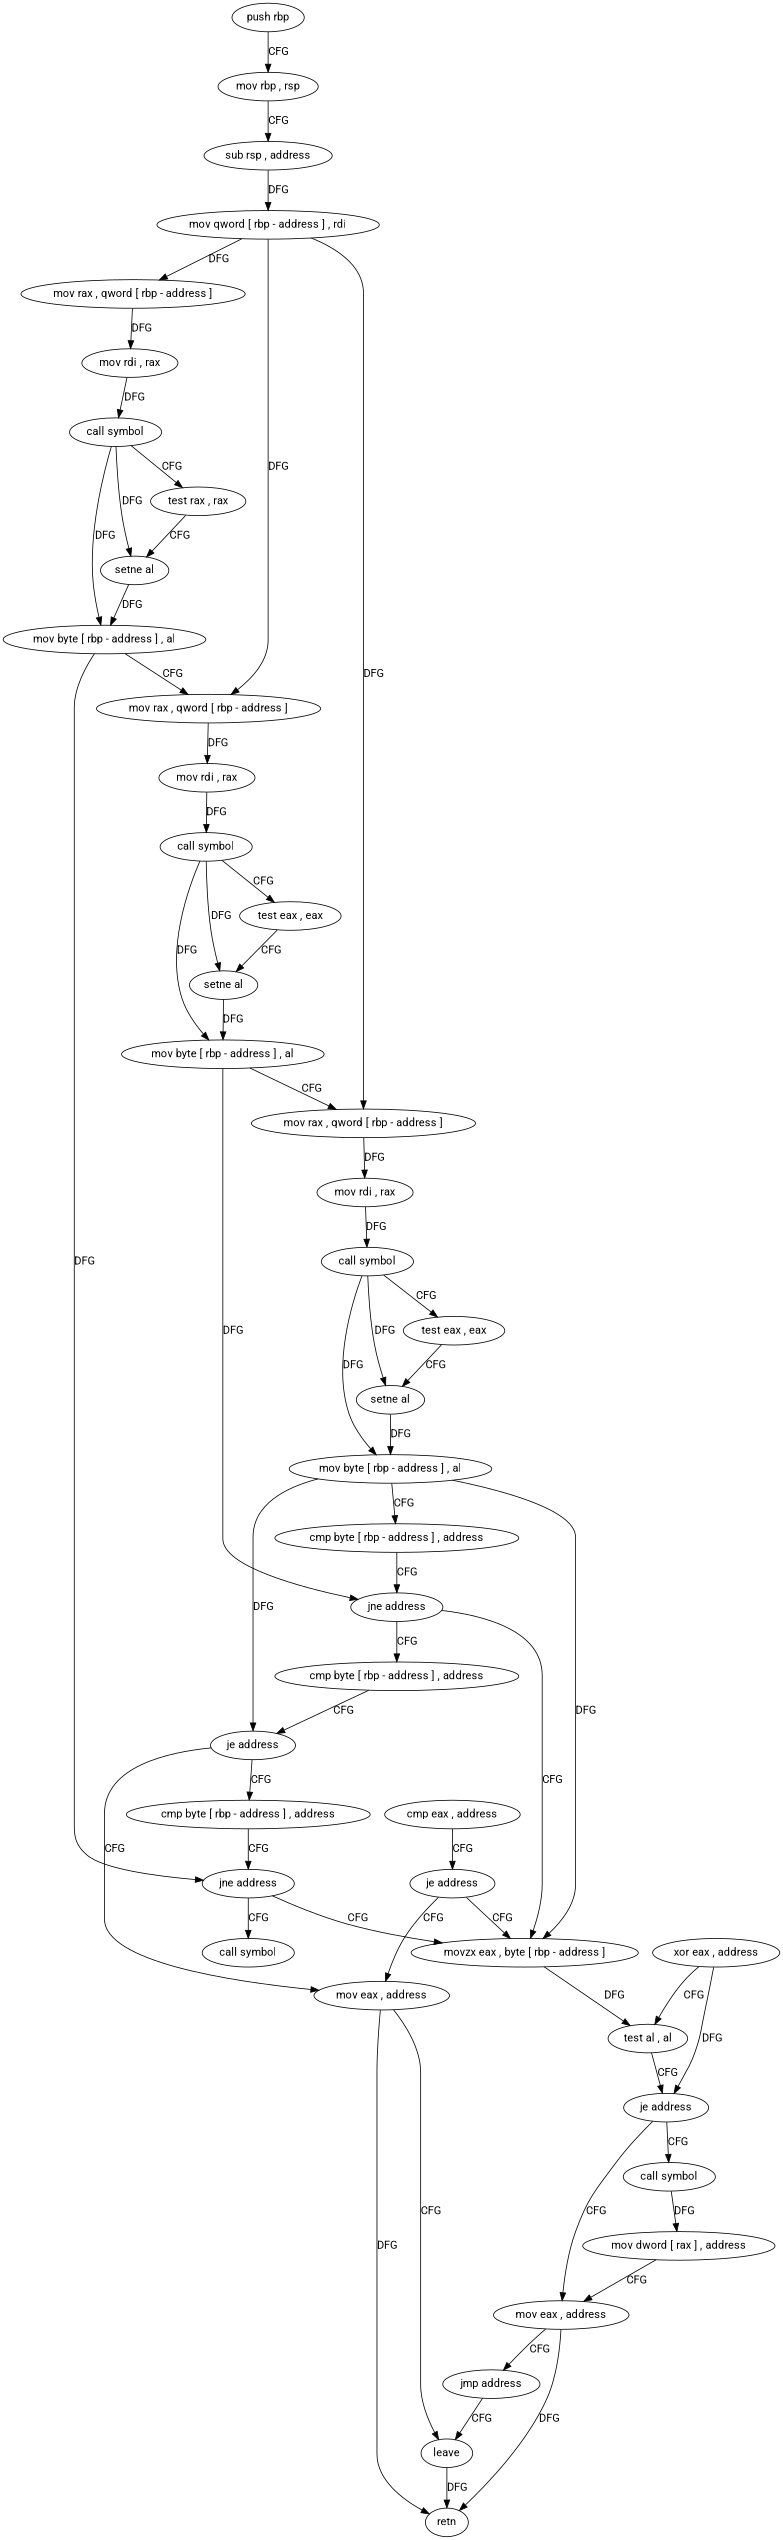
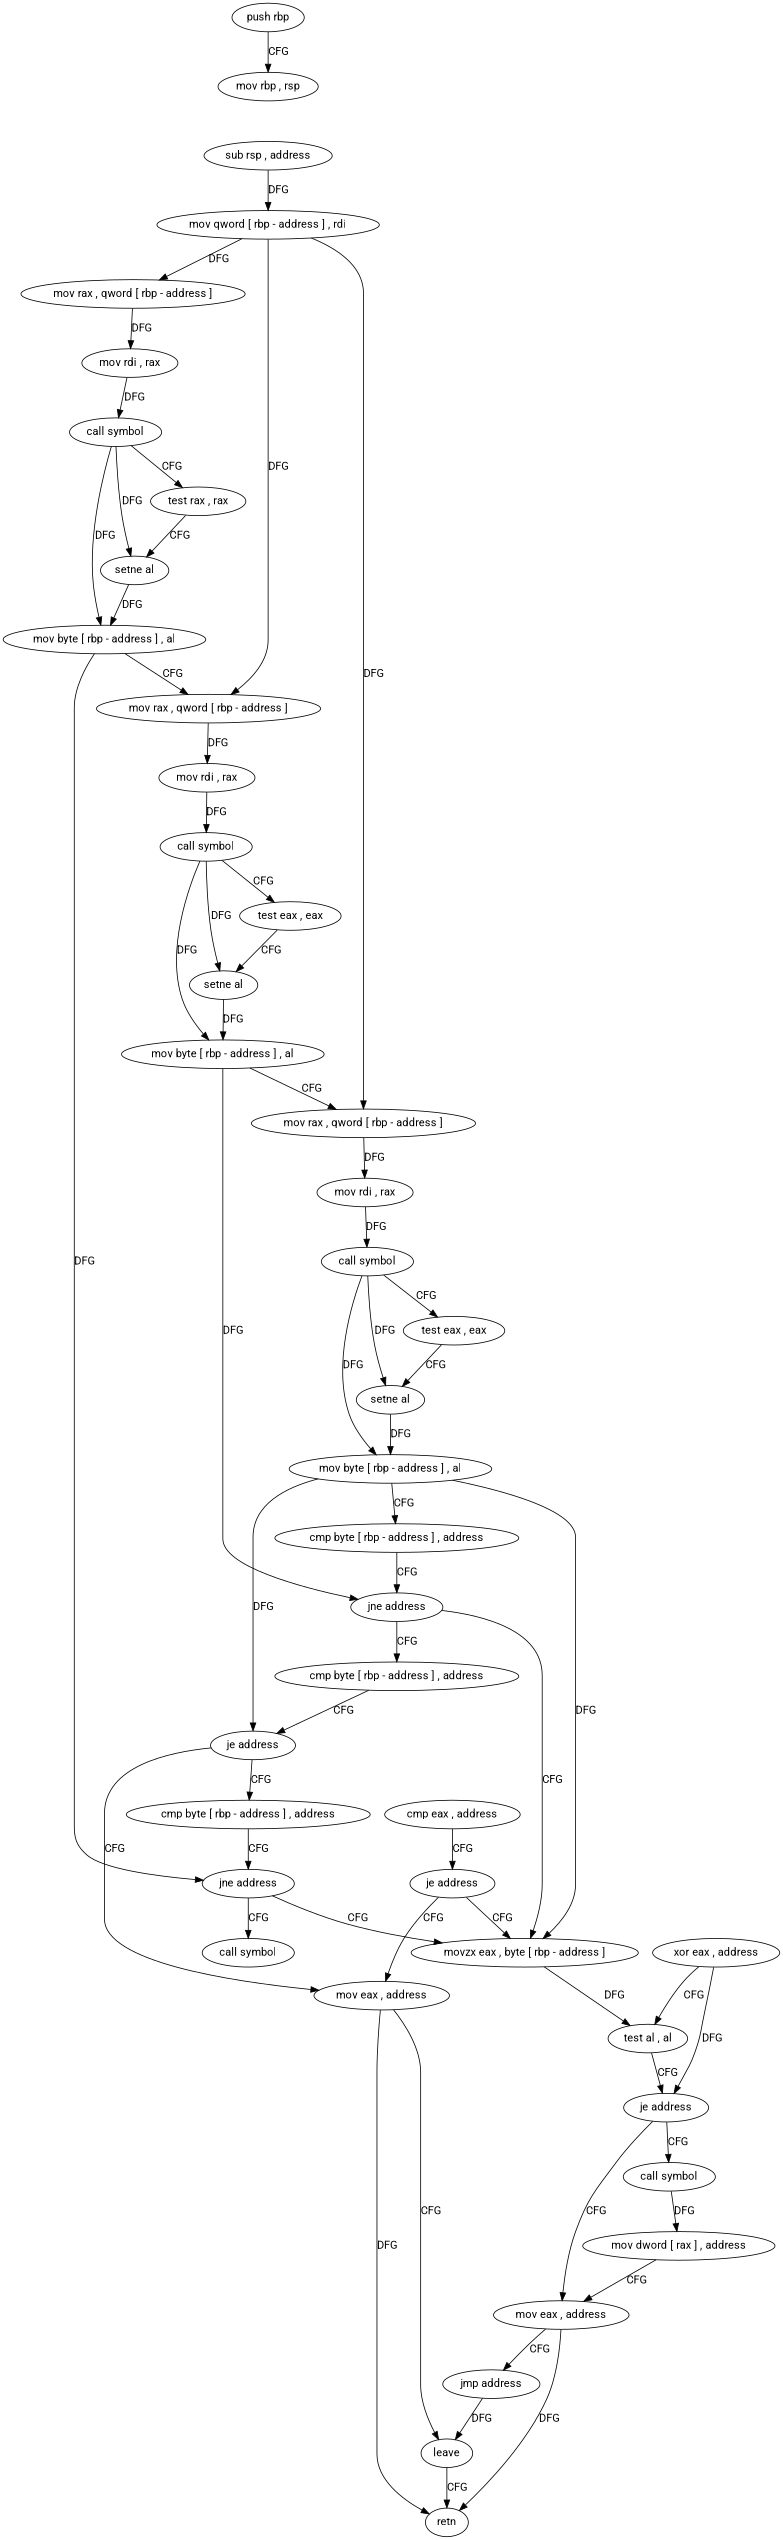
(268, 117) -> none
(482, 2419) -> (482, 2419)
(458, 2488) -> (458, 2488)
